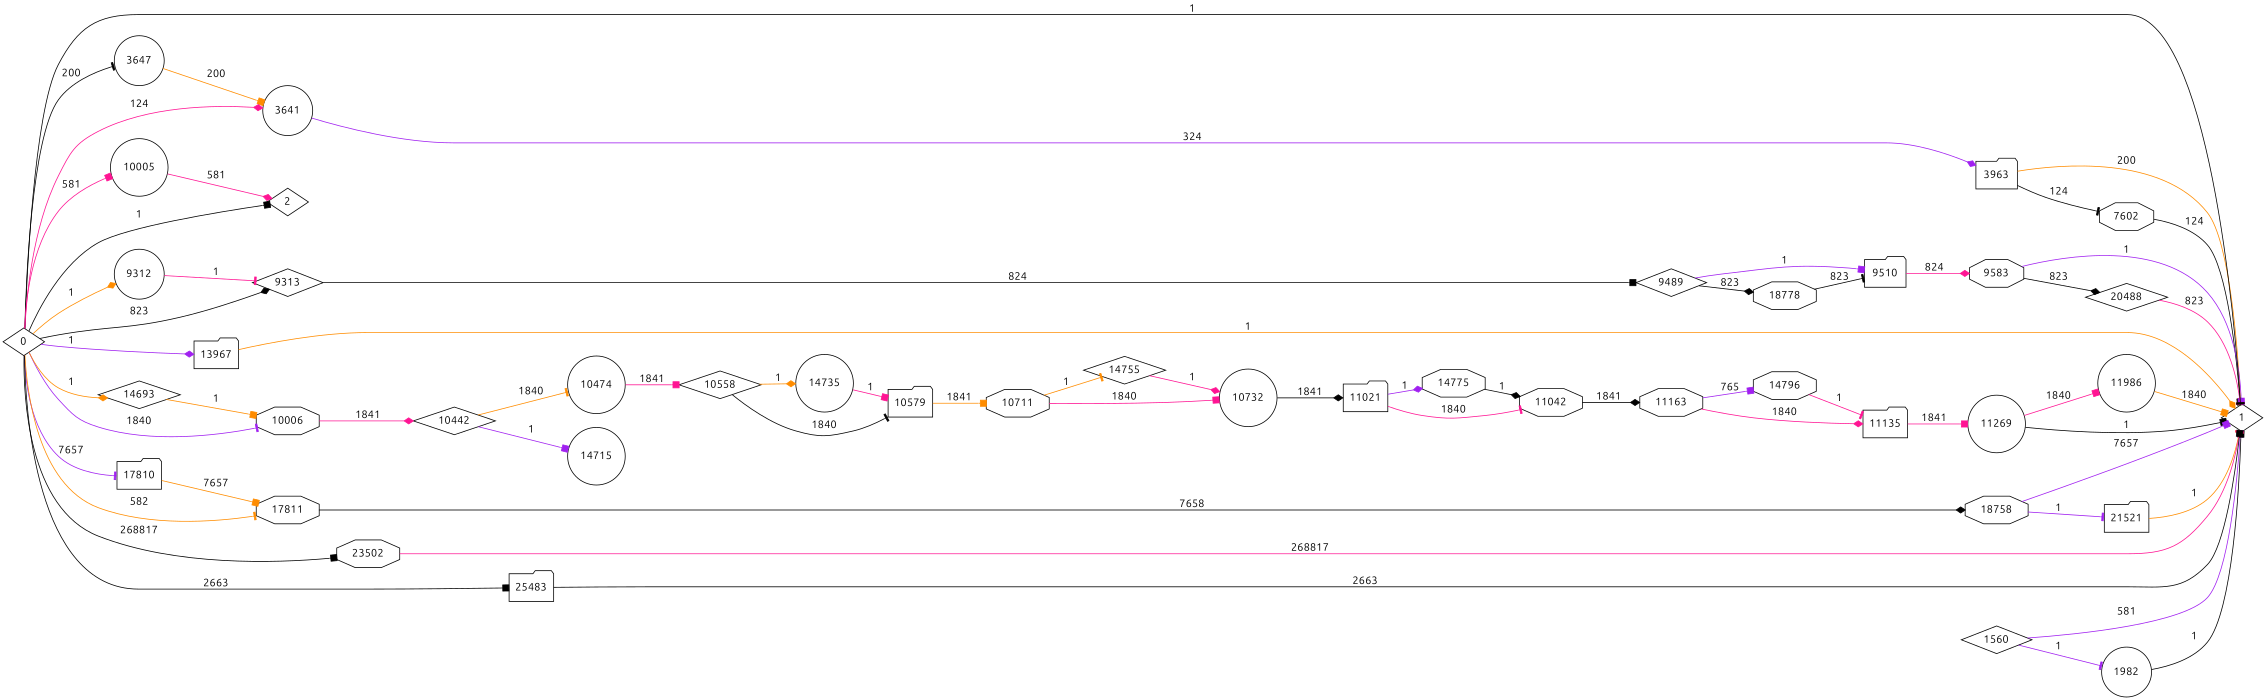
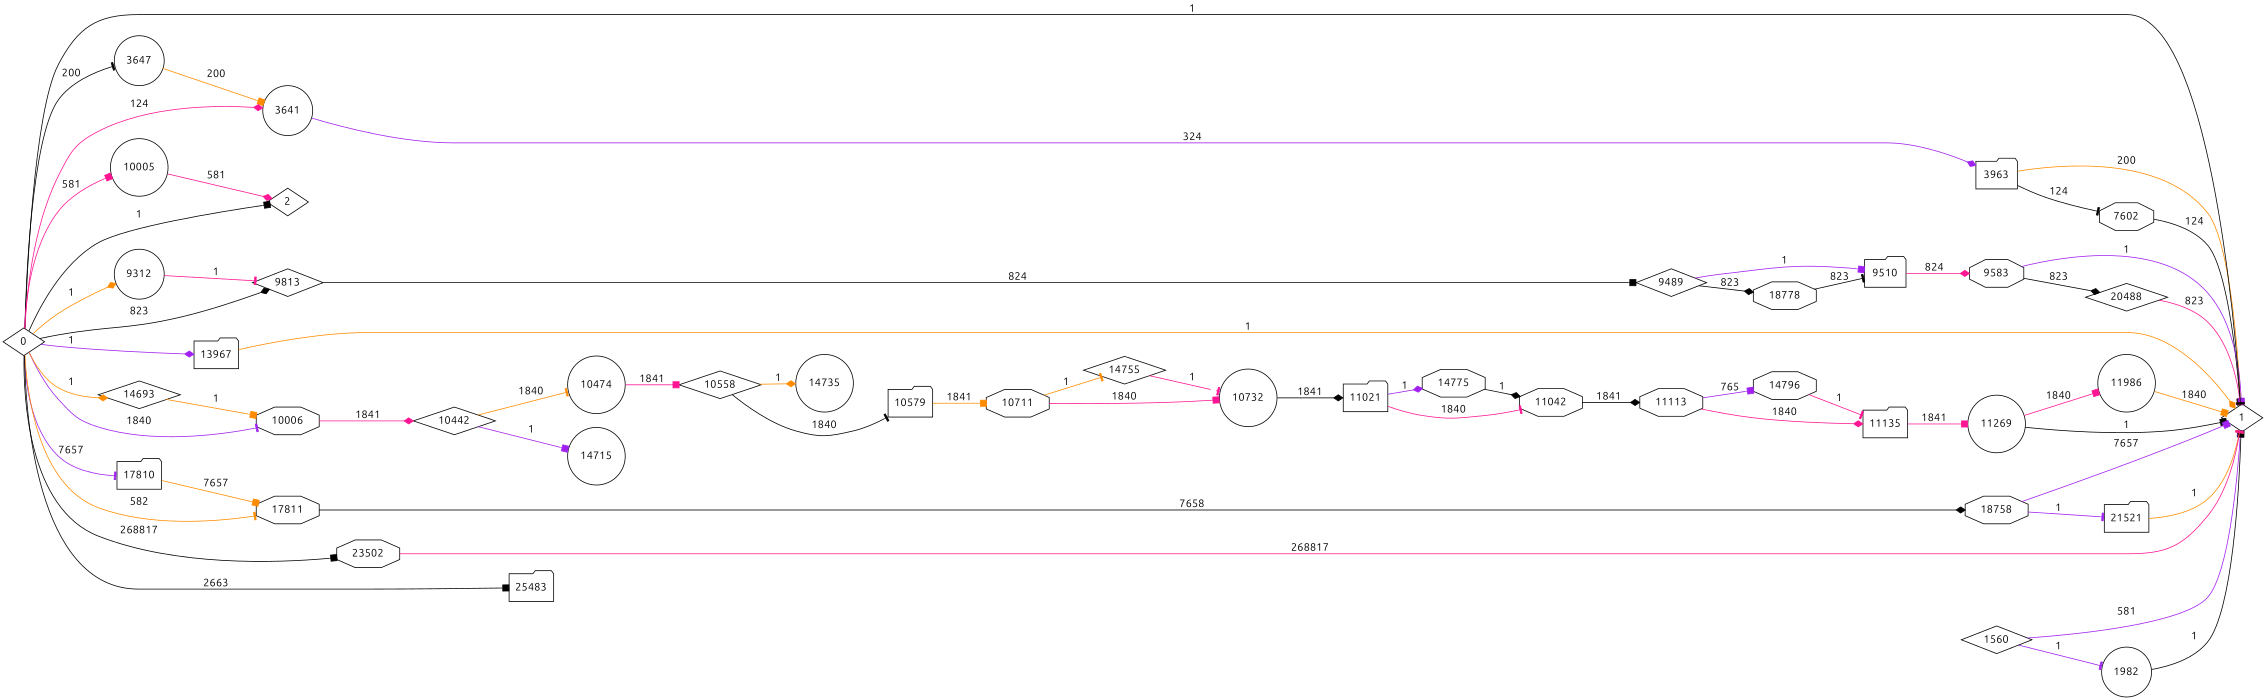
(288, 283) -> (288, 283)
(1180, 383) -> (1180, 383)
(867, 393) -> none
(1671, 402) -> (1671, 402)
(1450, 587) -> none
